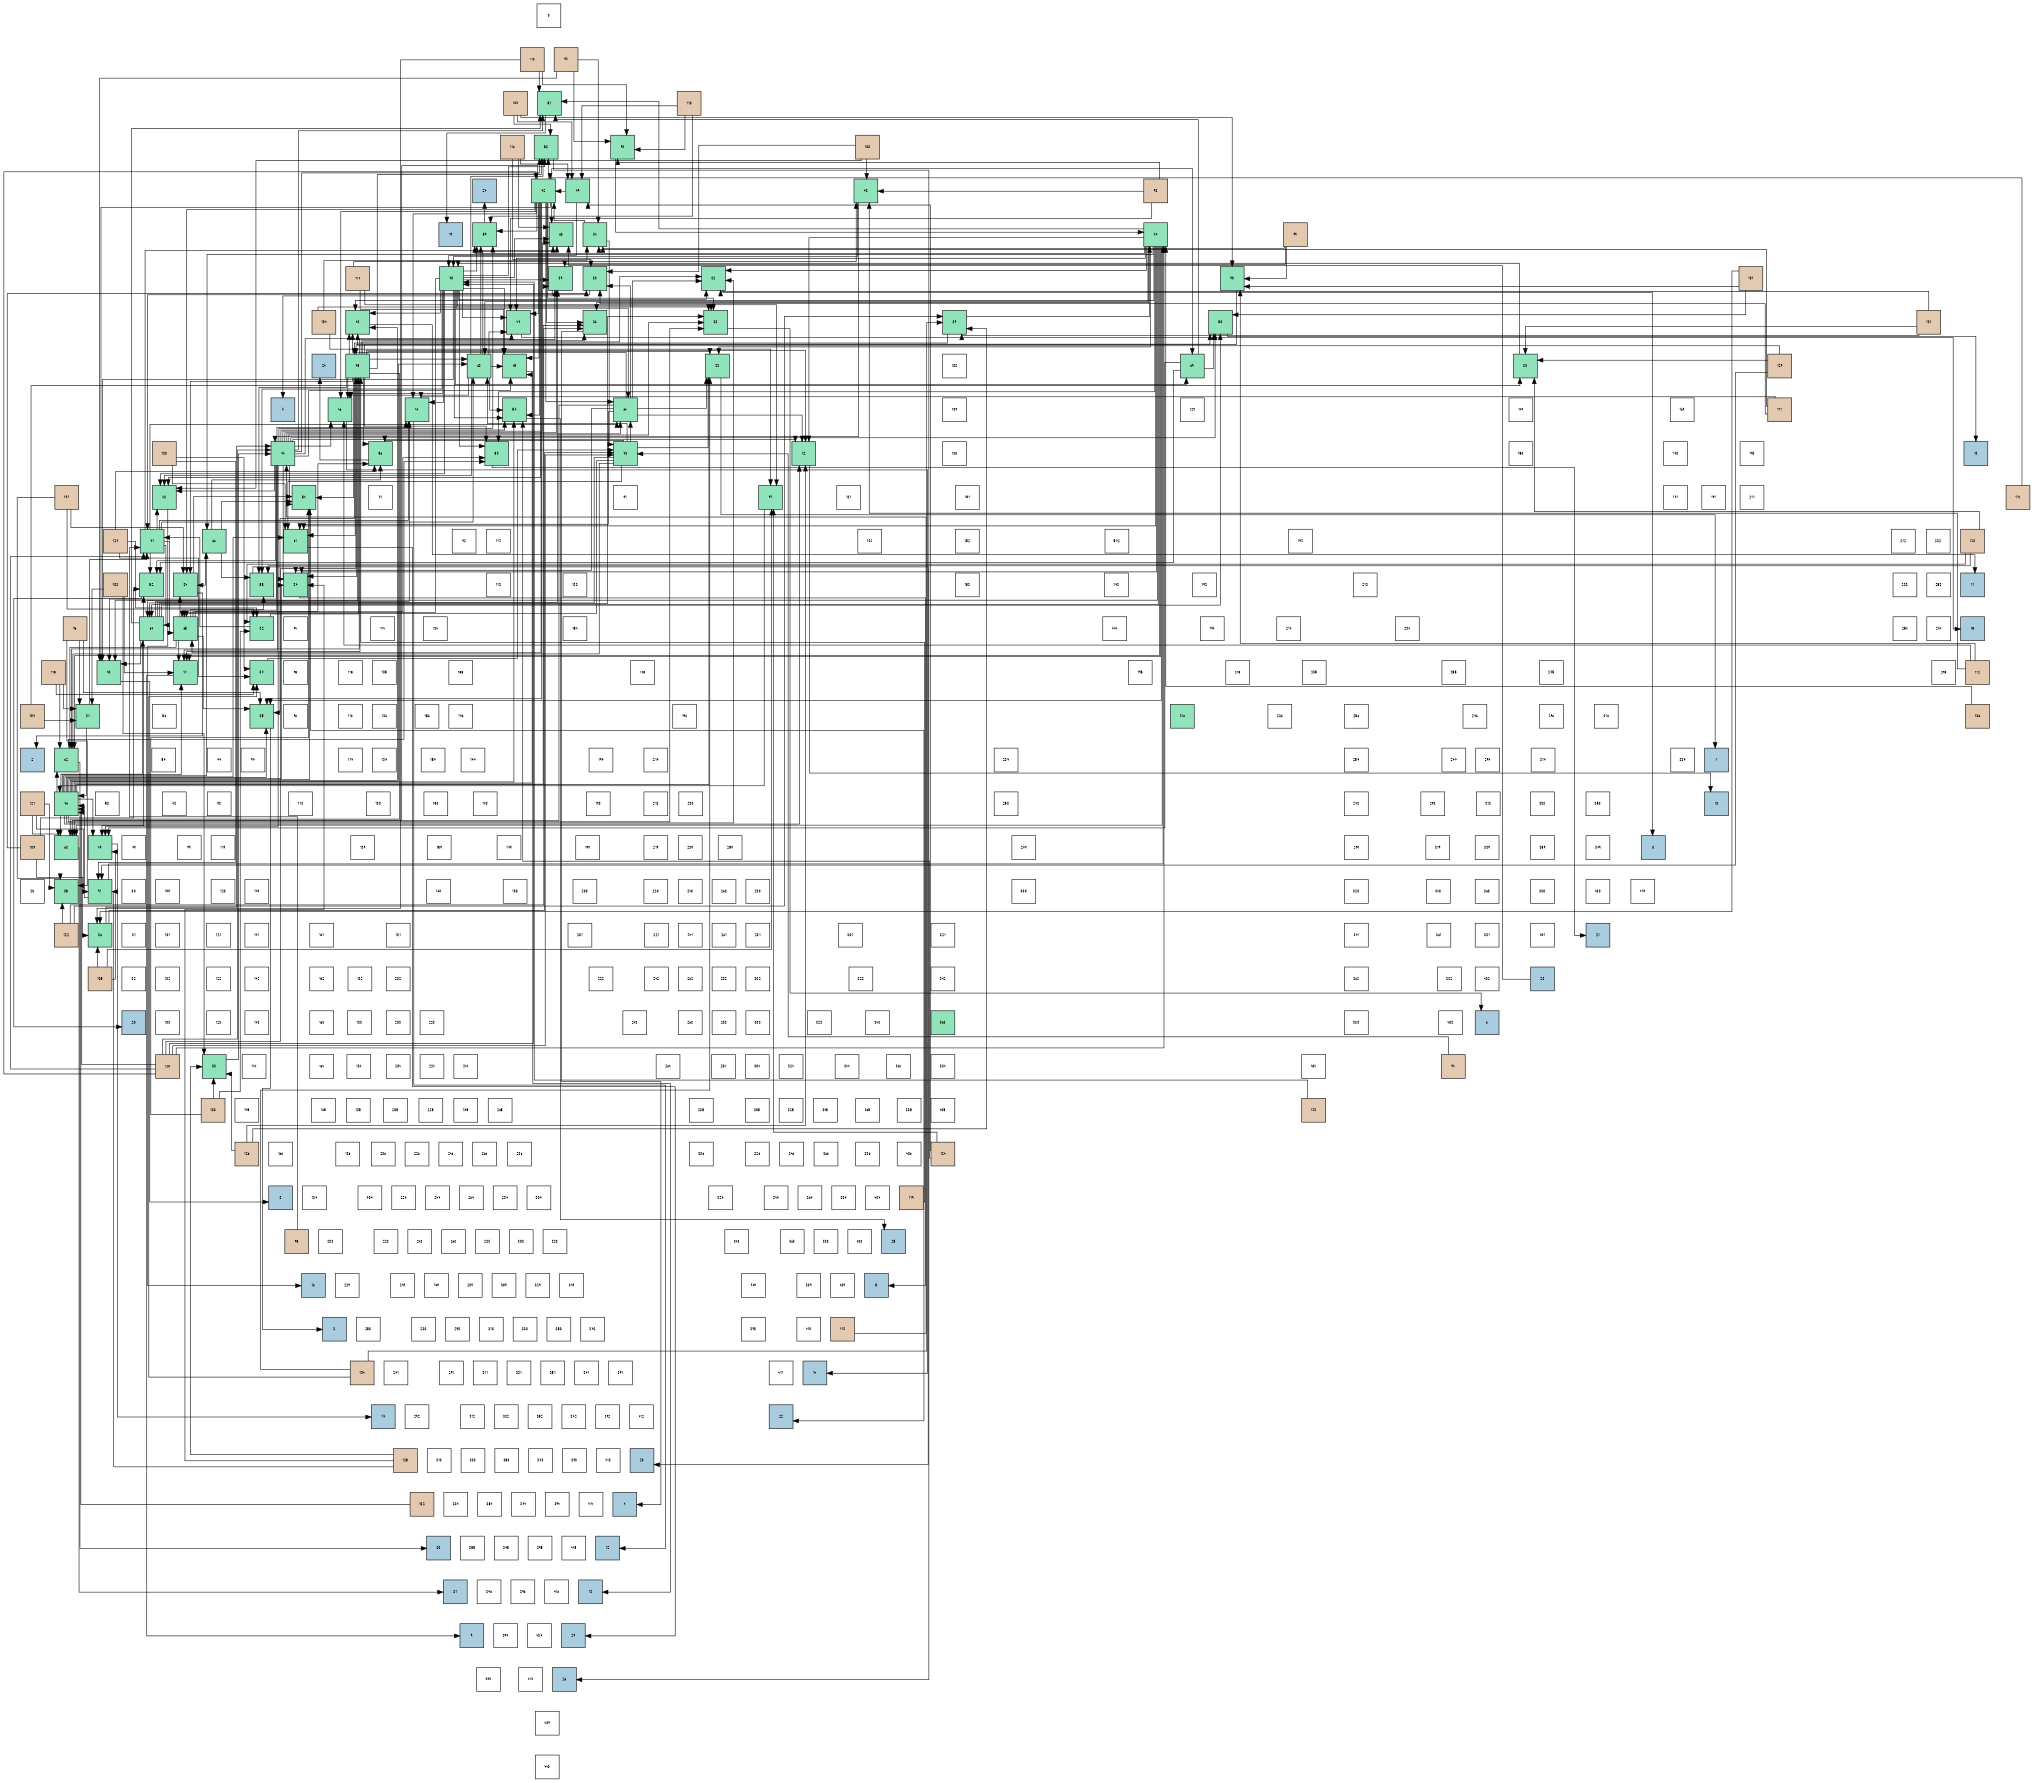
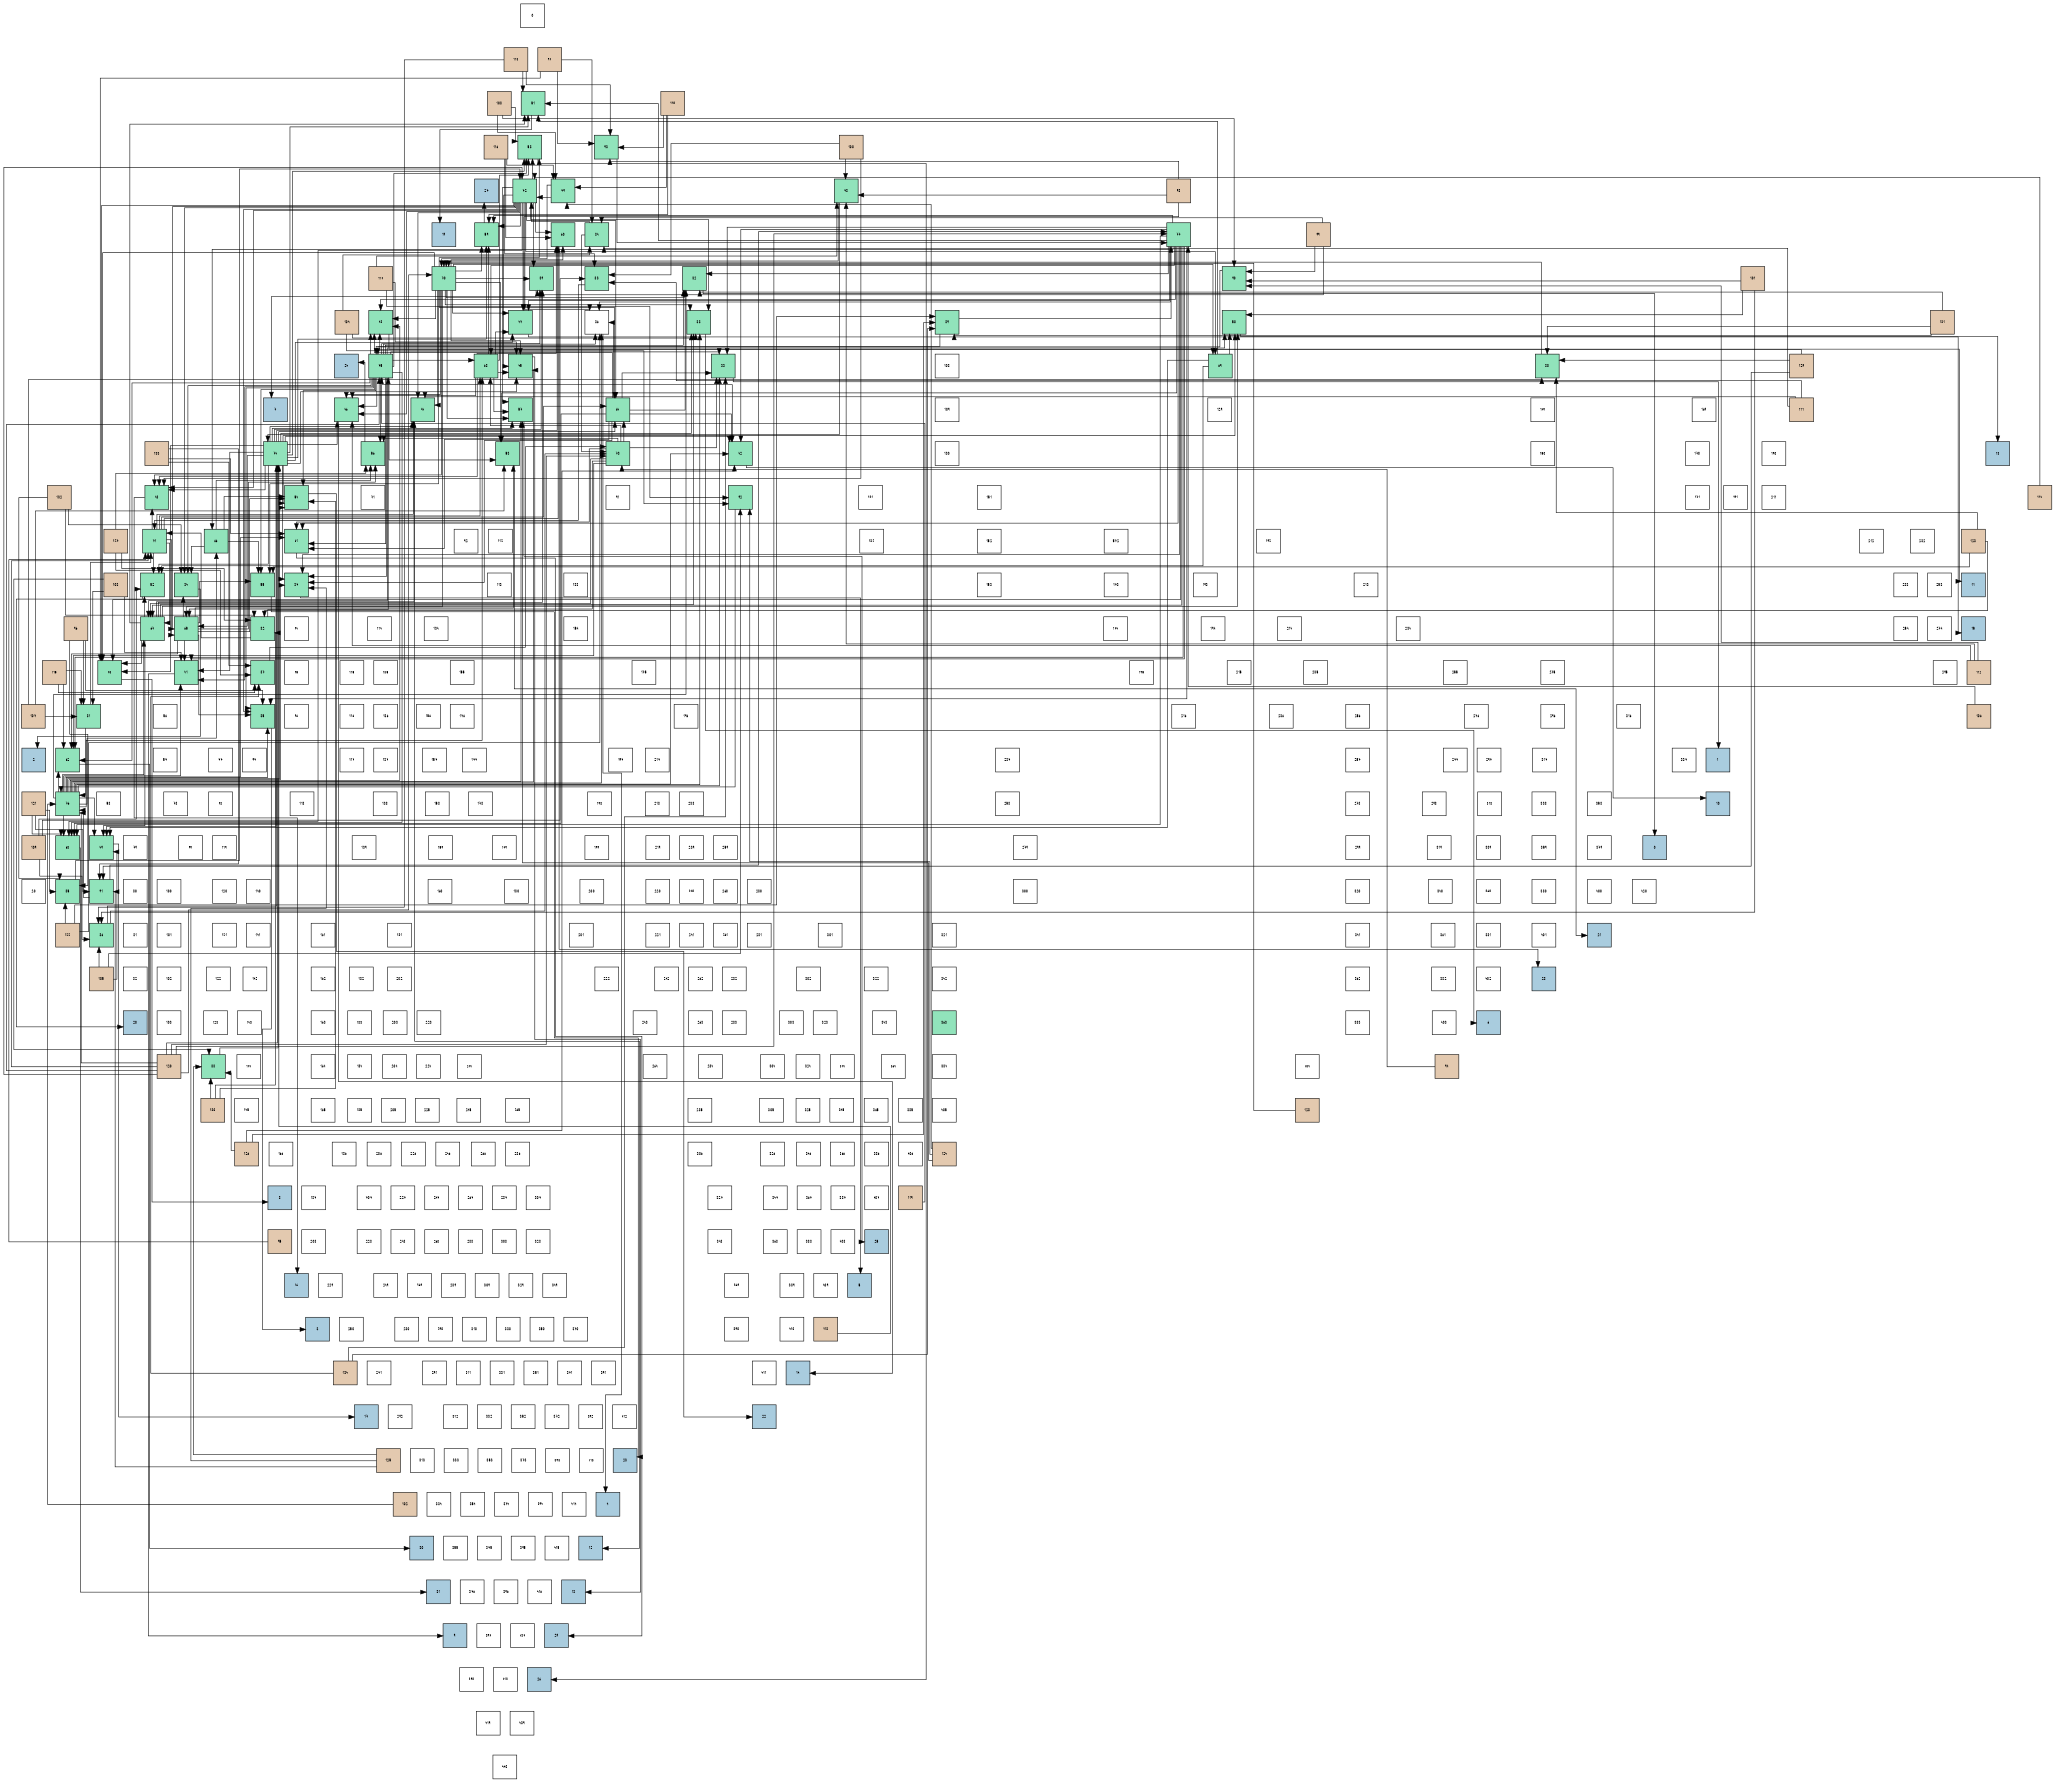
(595, 322) -> (597, 322)
(1502, 332) -> (703, 949)
(630, 333) -> (613, 360)
none -> (239, 435)
(194, 501) -> (250, 576)
(1115, 629) -> (1116, 629)
(1182, 716) -> (1184, 716)
(373, 739) -> (193, 511)
(690, 891) -> (692, 891)
none -> (488, 1723)
